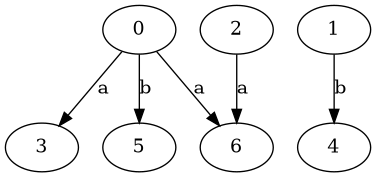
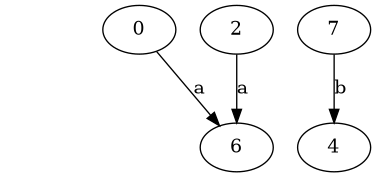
(334, 30) -> (334, 30)
(42, 147) -> none
(139, 147) -> none
